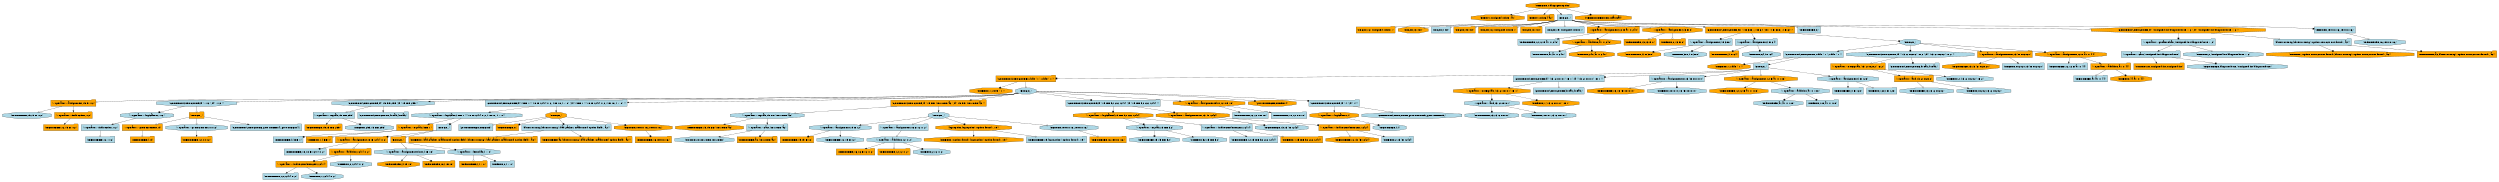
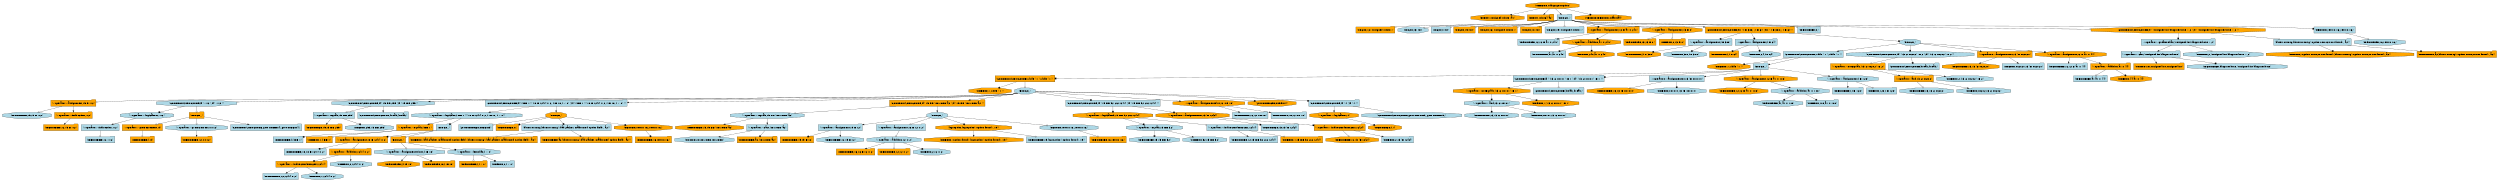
(1413, 30) -> (1413, 30)
(840, 128) -> (840, 128)
(1282, 128) -> (1280, 128)
(1390, 128) -> (1385, 128)
